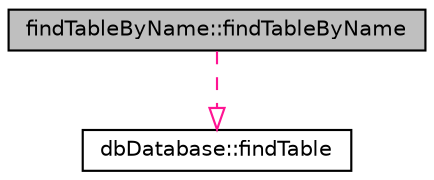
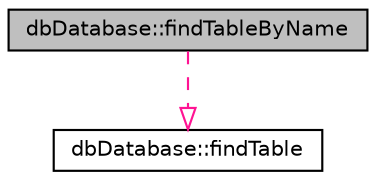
(217, 30) -> (188, 30)
